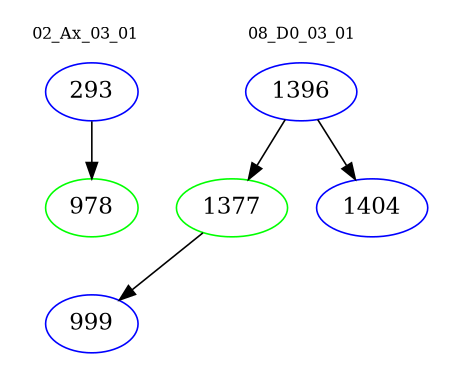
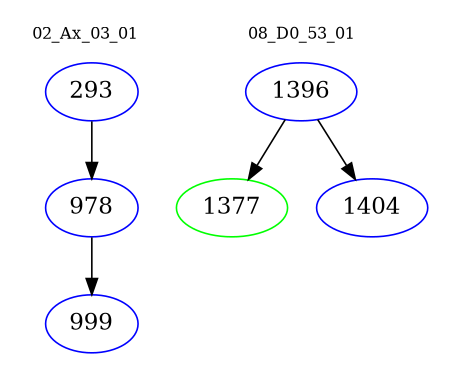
(302, 35) -> (302, 35)
(92, 208) -> (92, 208)
(168, 261) -> (92, 258)
